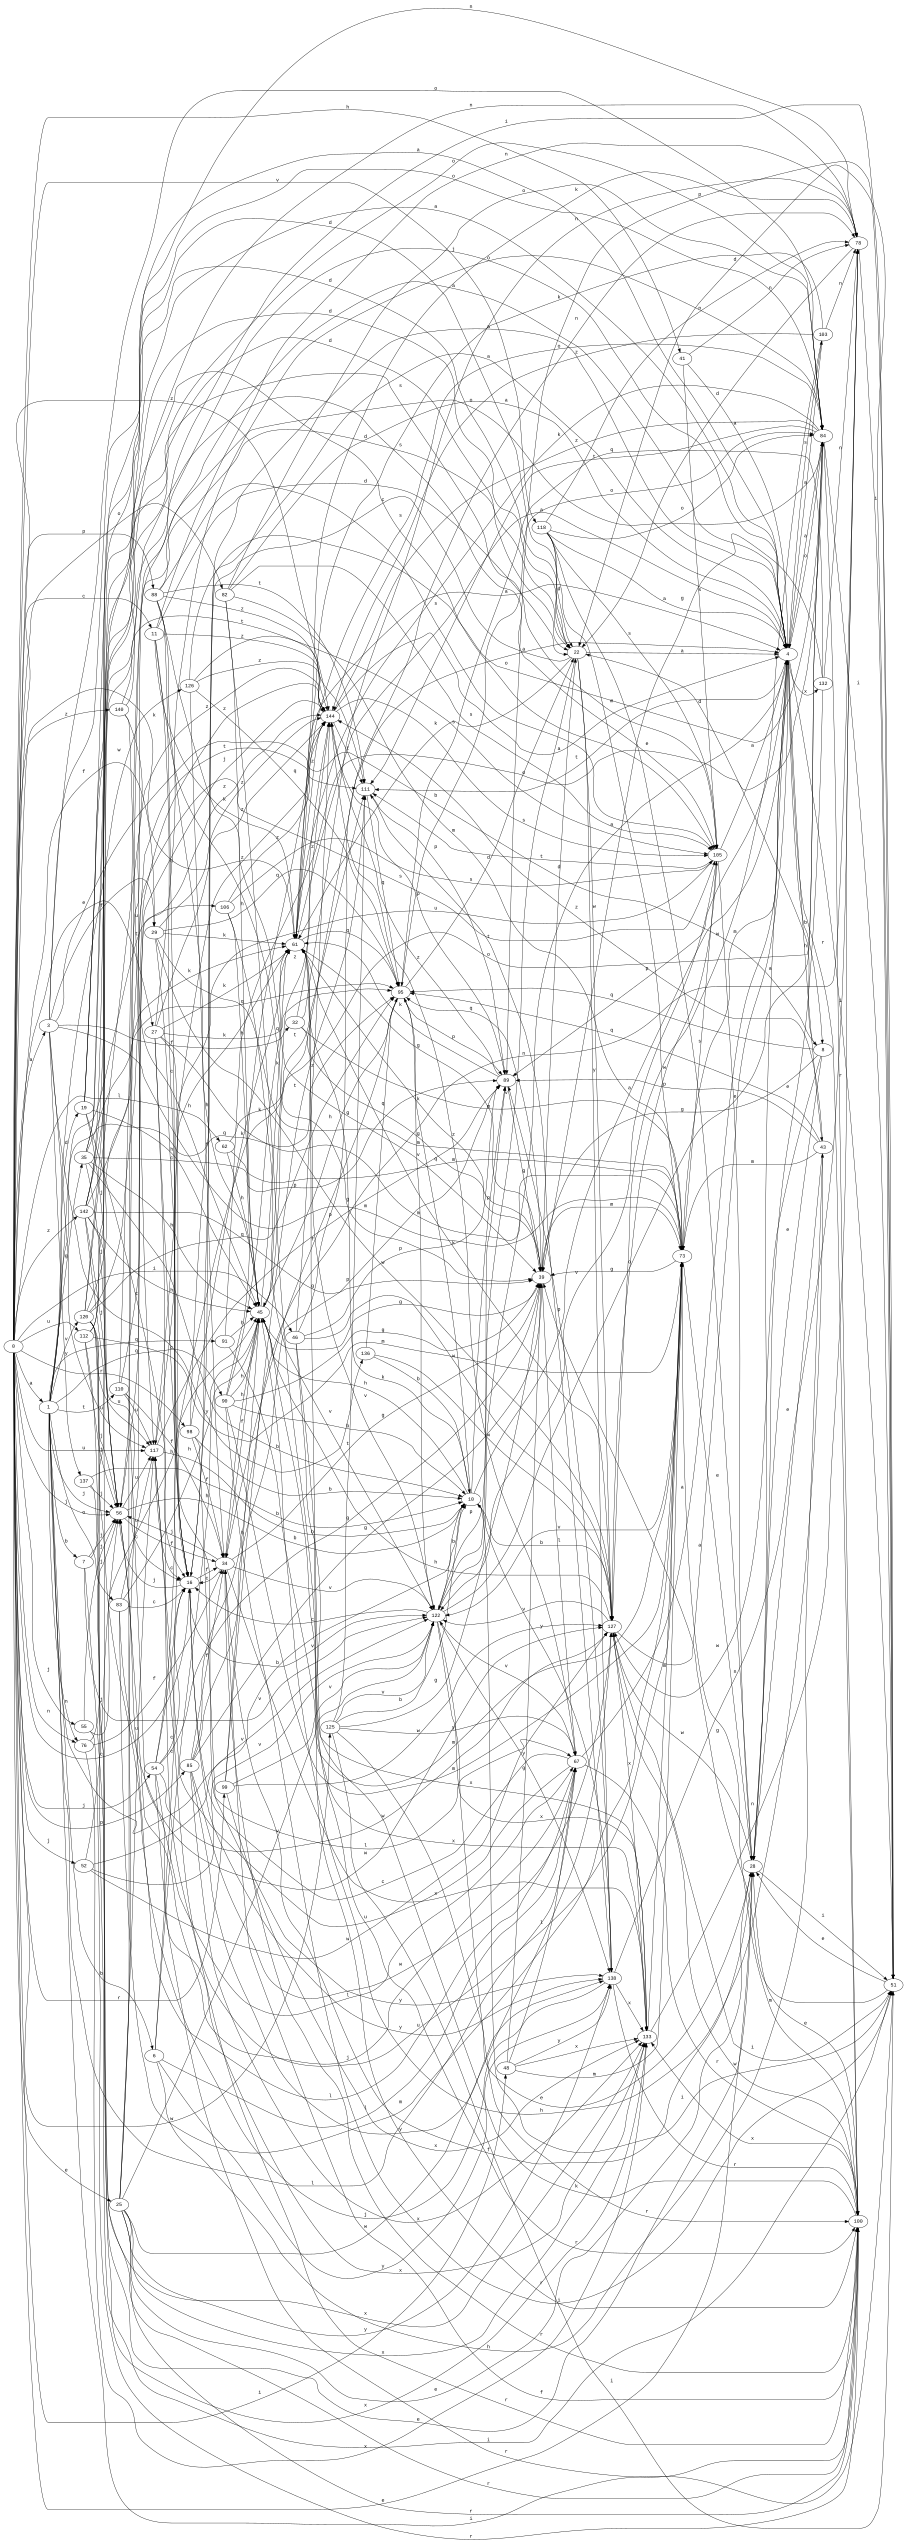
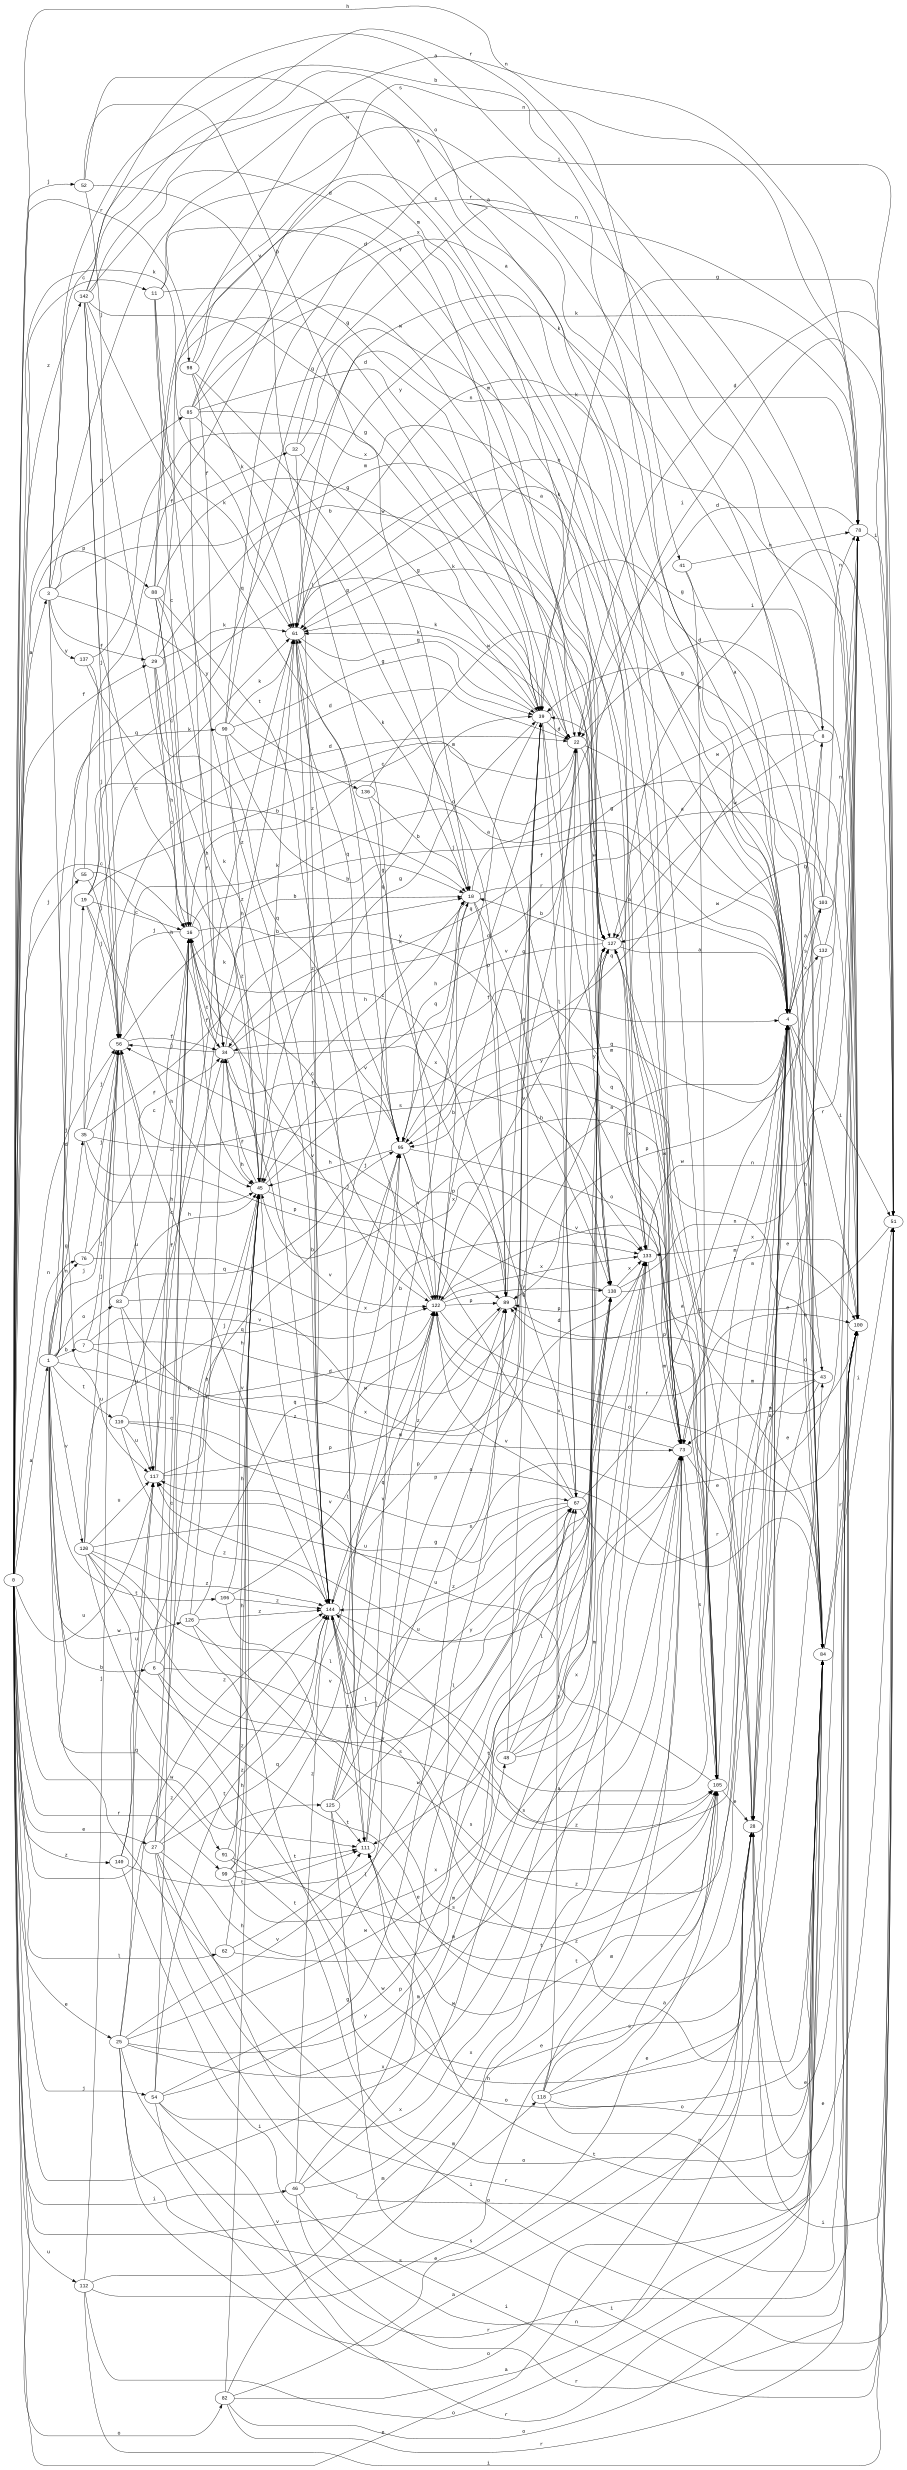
none -> (583, 1521)
(454, 1727) -> (454, 1686)
